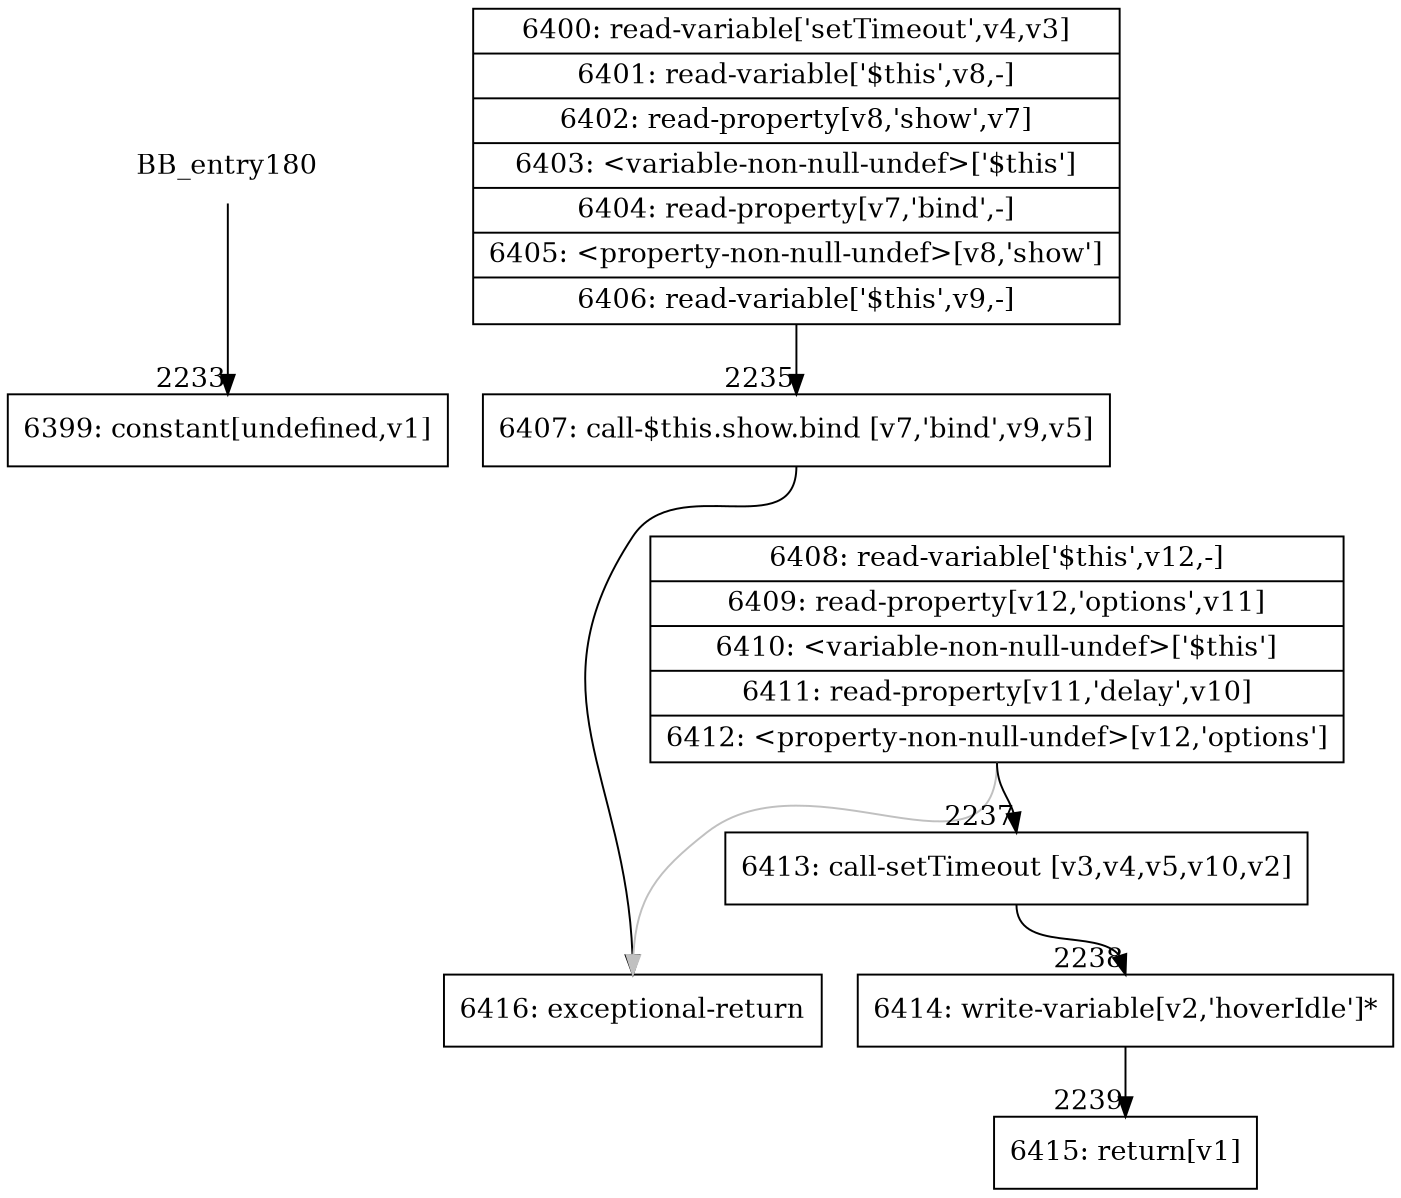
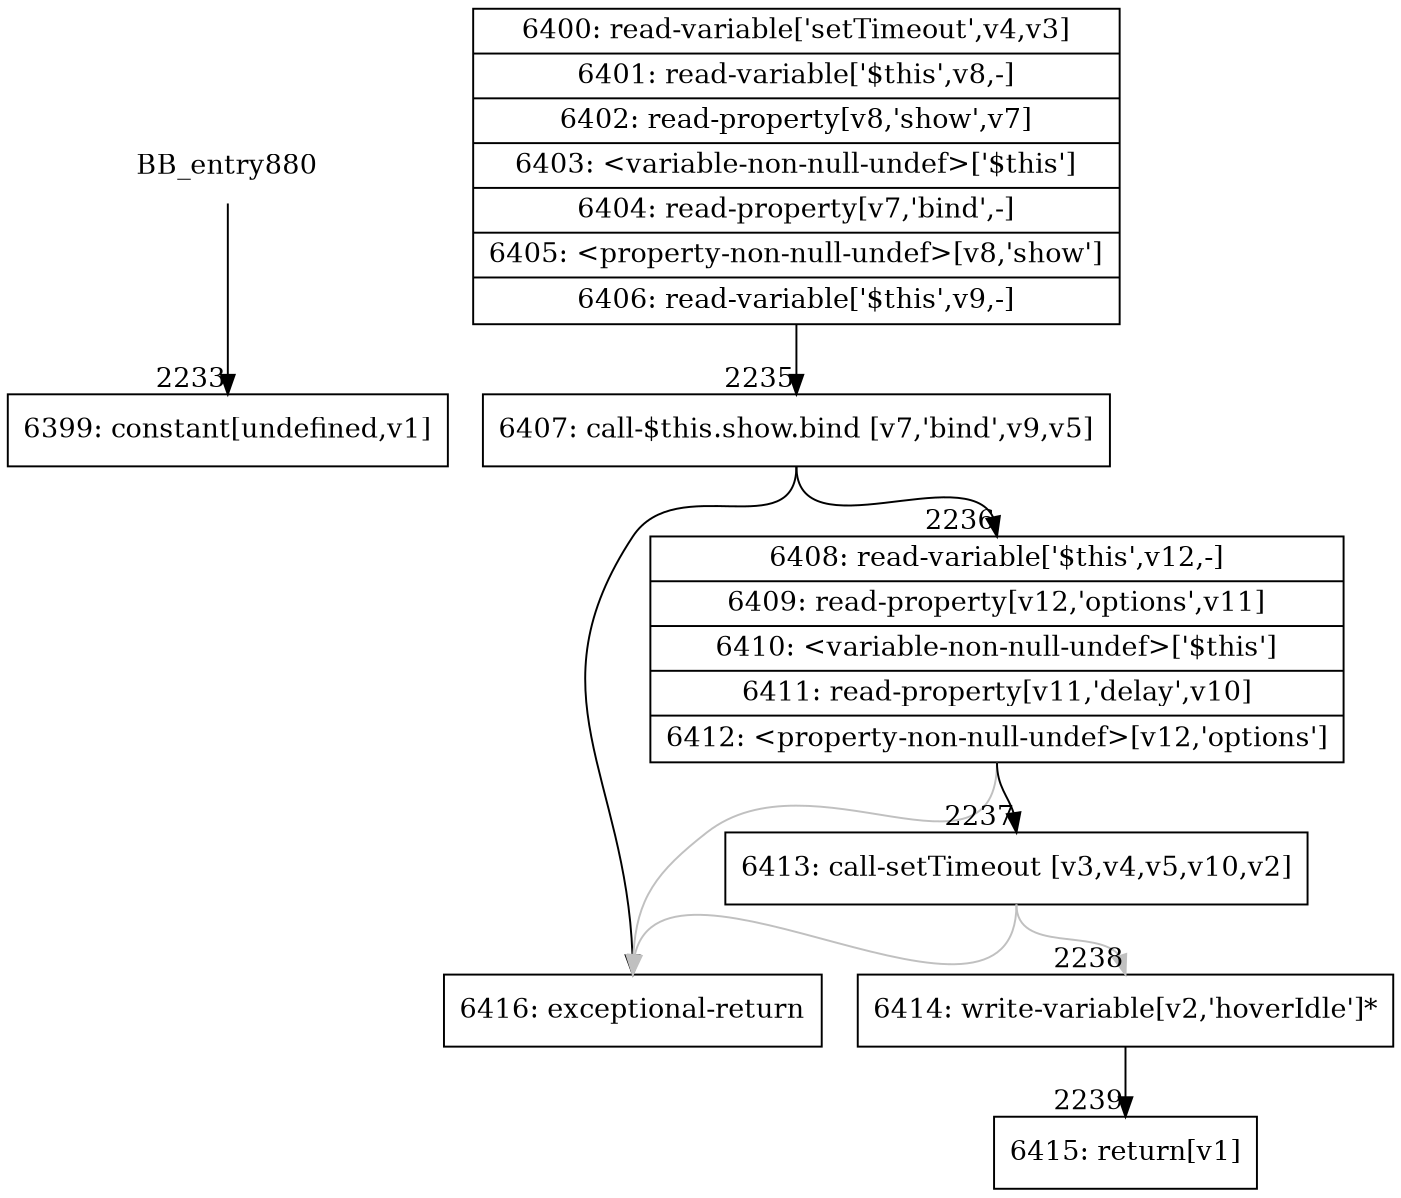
(228, 166) -> (228, 166)
none -> (887, 503)
(1061, 938) -> (1061, 938)
none -> (834, 942)
